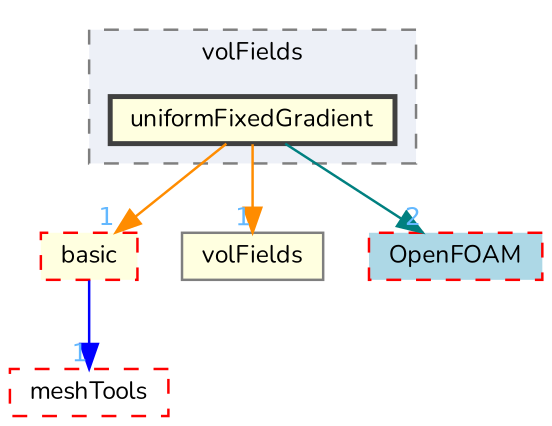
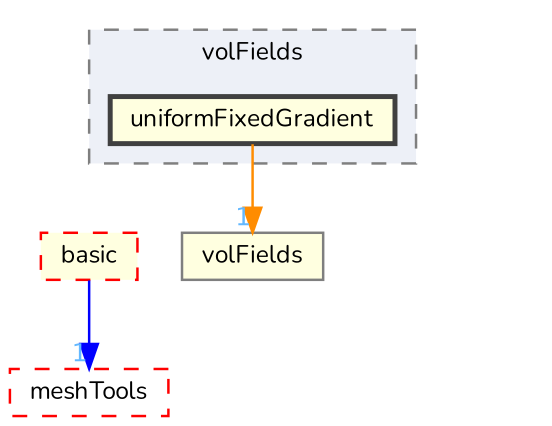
(181, 180) -> none
(456, 256) -> none
